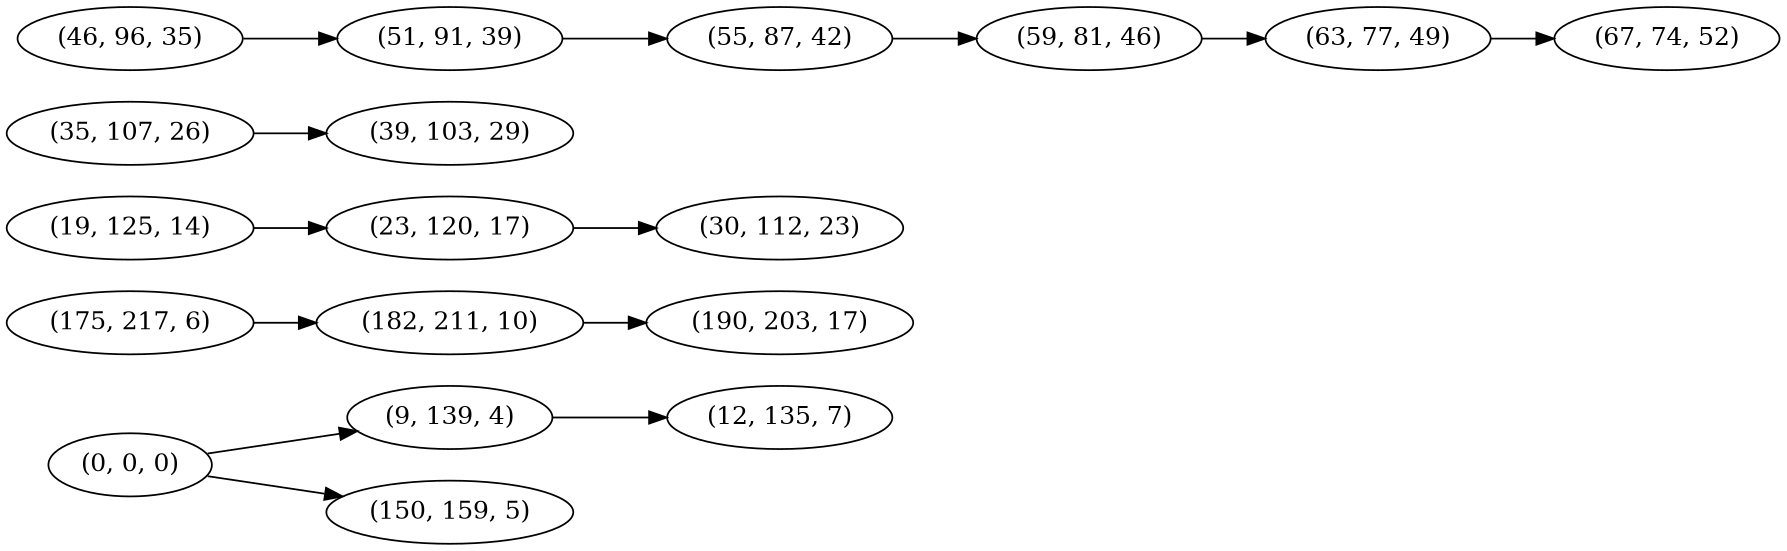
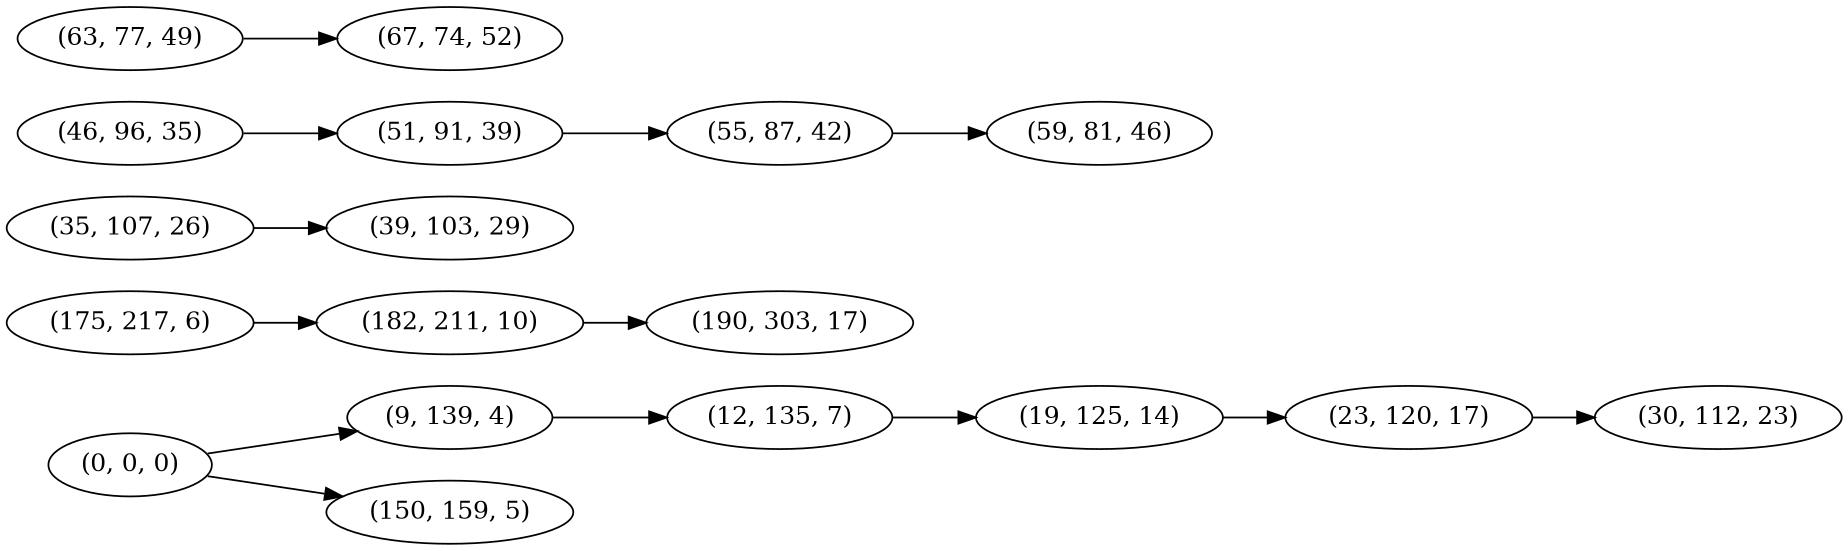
(1225, 39) -> none
(780, 323) -> (780, 323)
none -> (925, 417)
